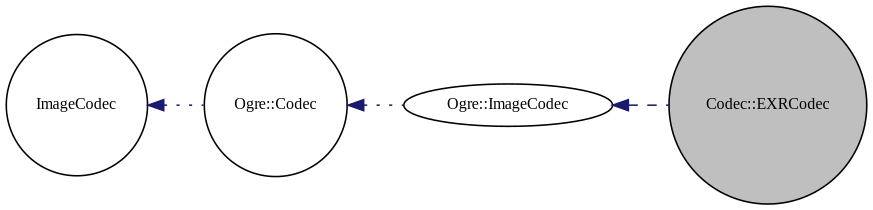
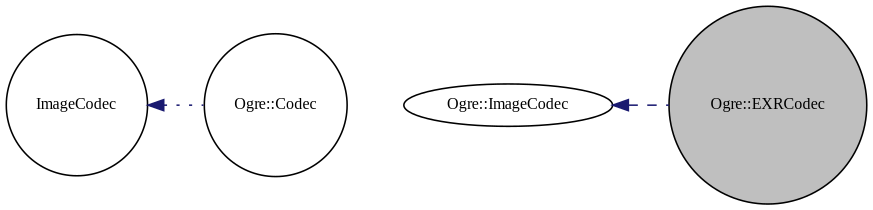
(384, 105) -> none
(768, 105) -> (768, 105)
